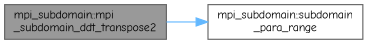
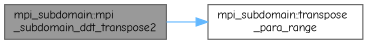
(285, 22) -> (285, 22)
